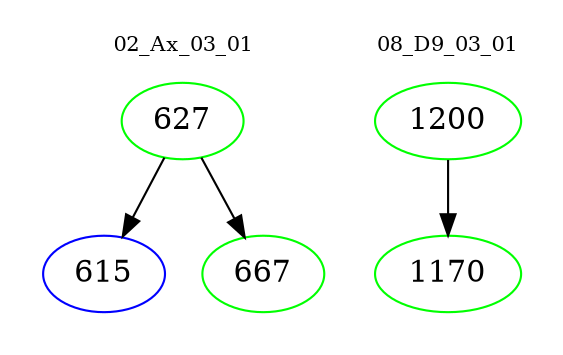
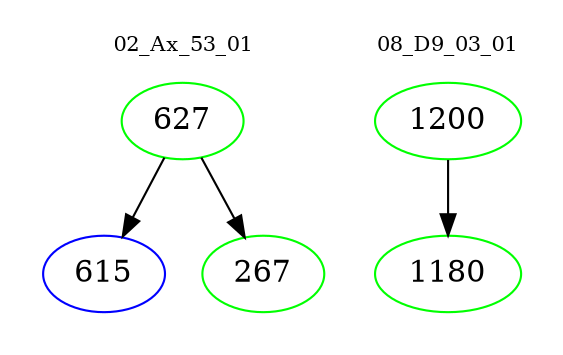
(184, 46) -> (184, 46)
(263, 274) -> (263, 274)
(448, 274) -> (448, 274)
